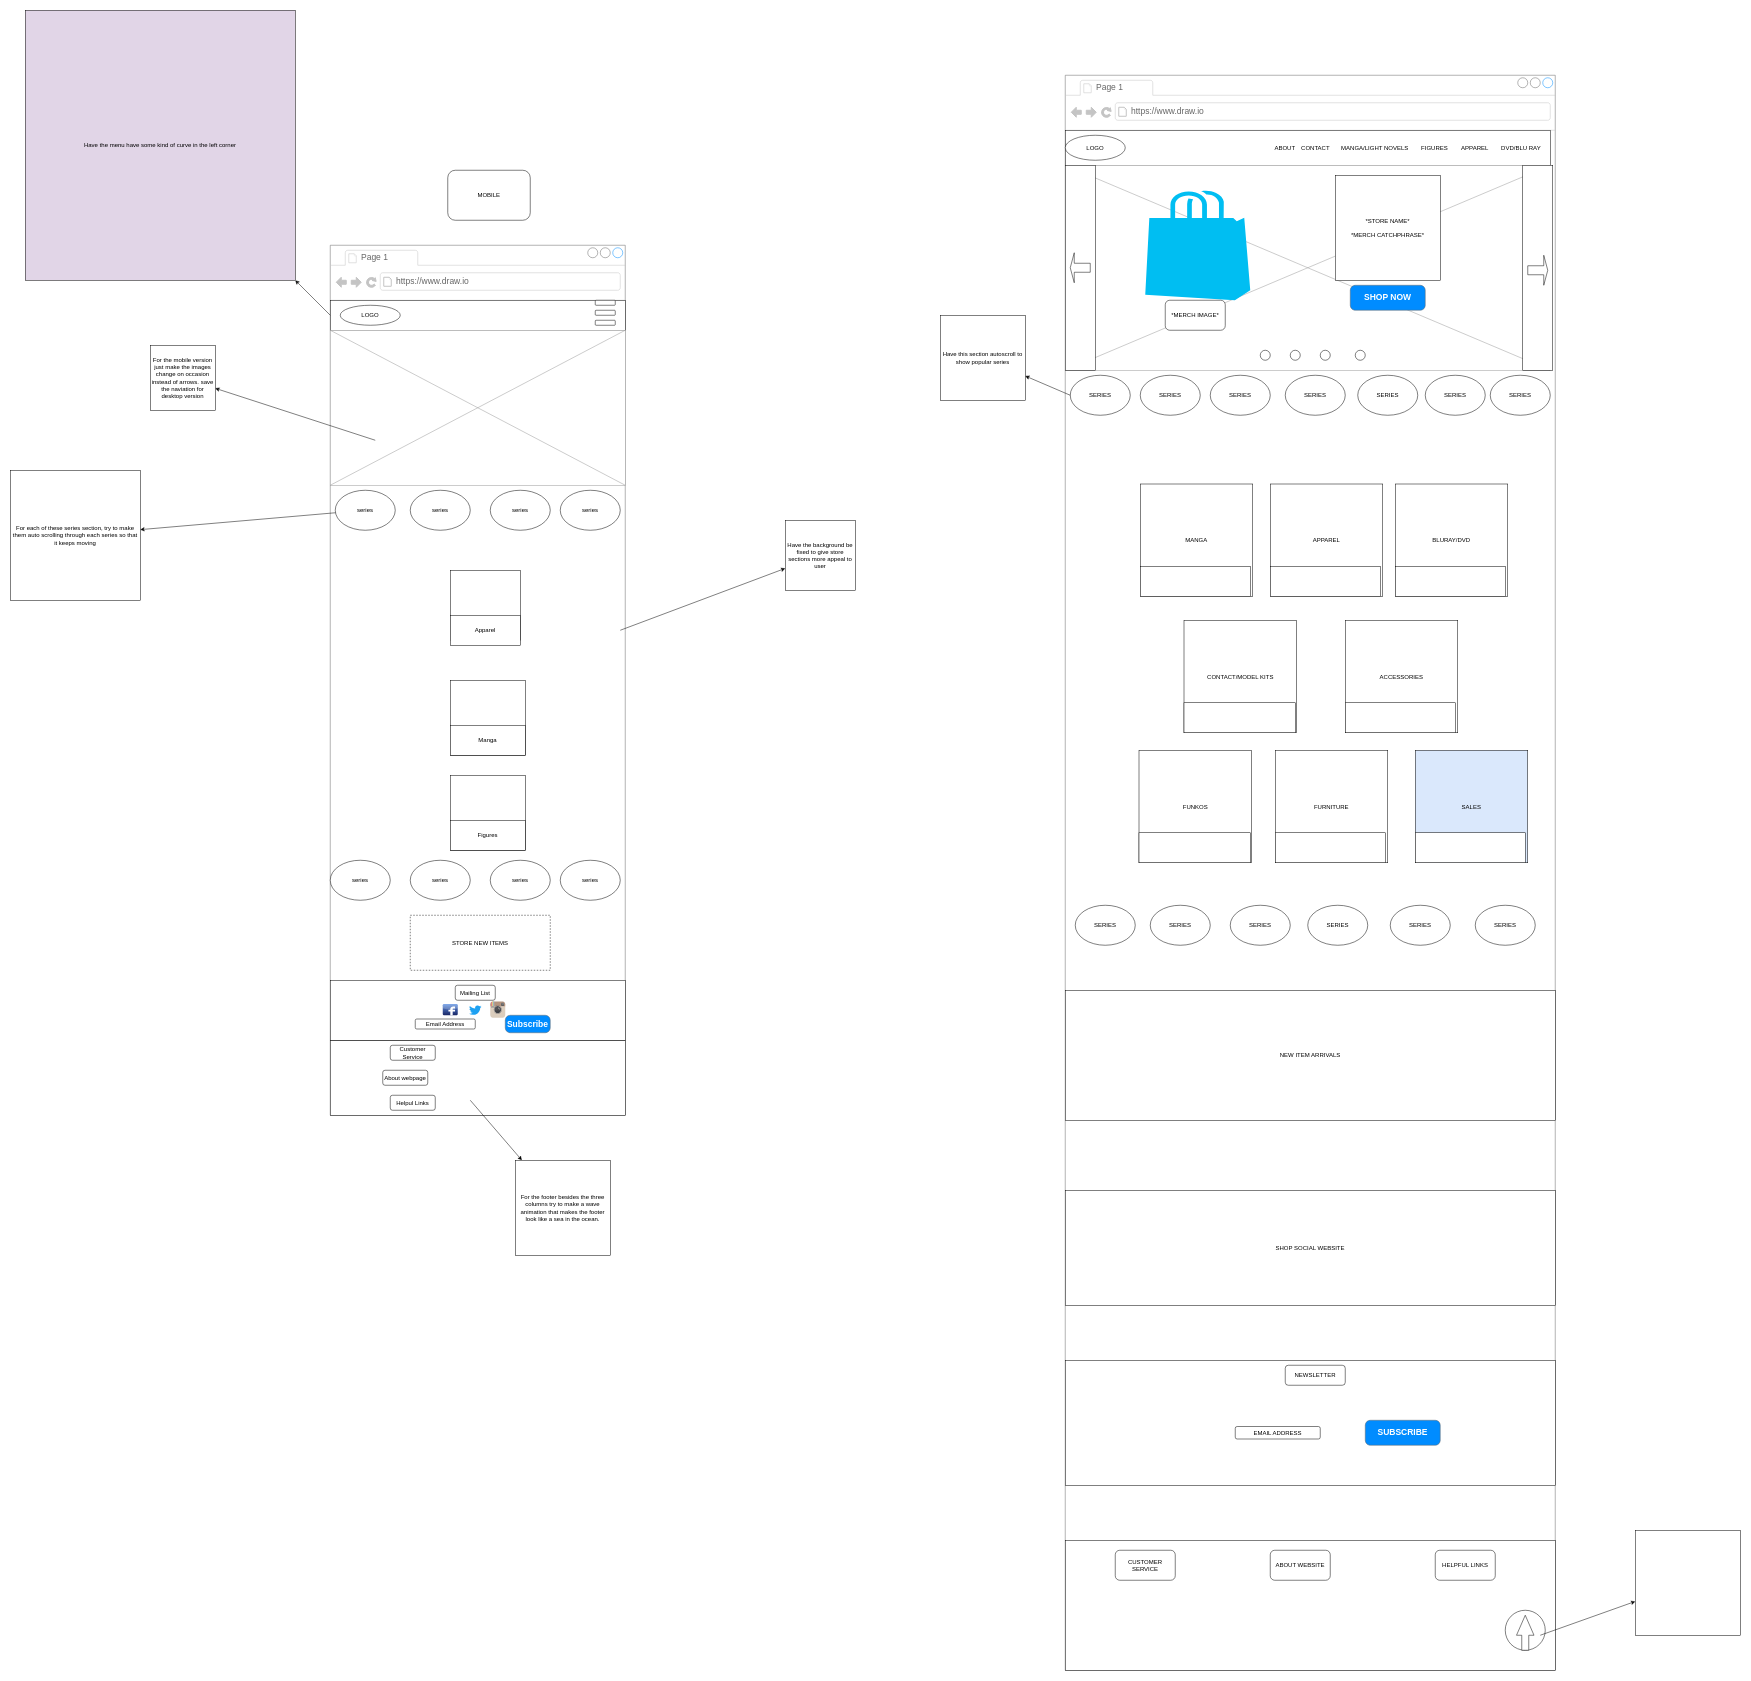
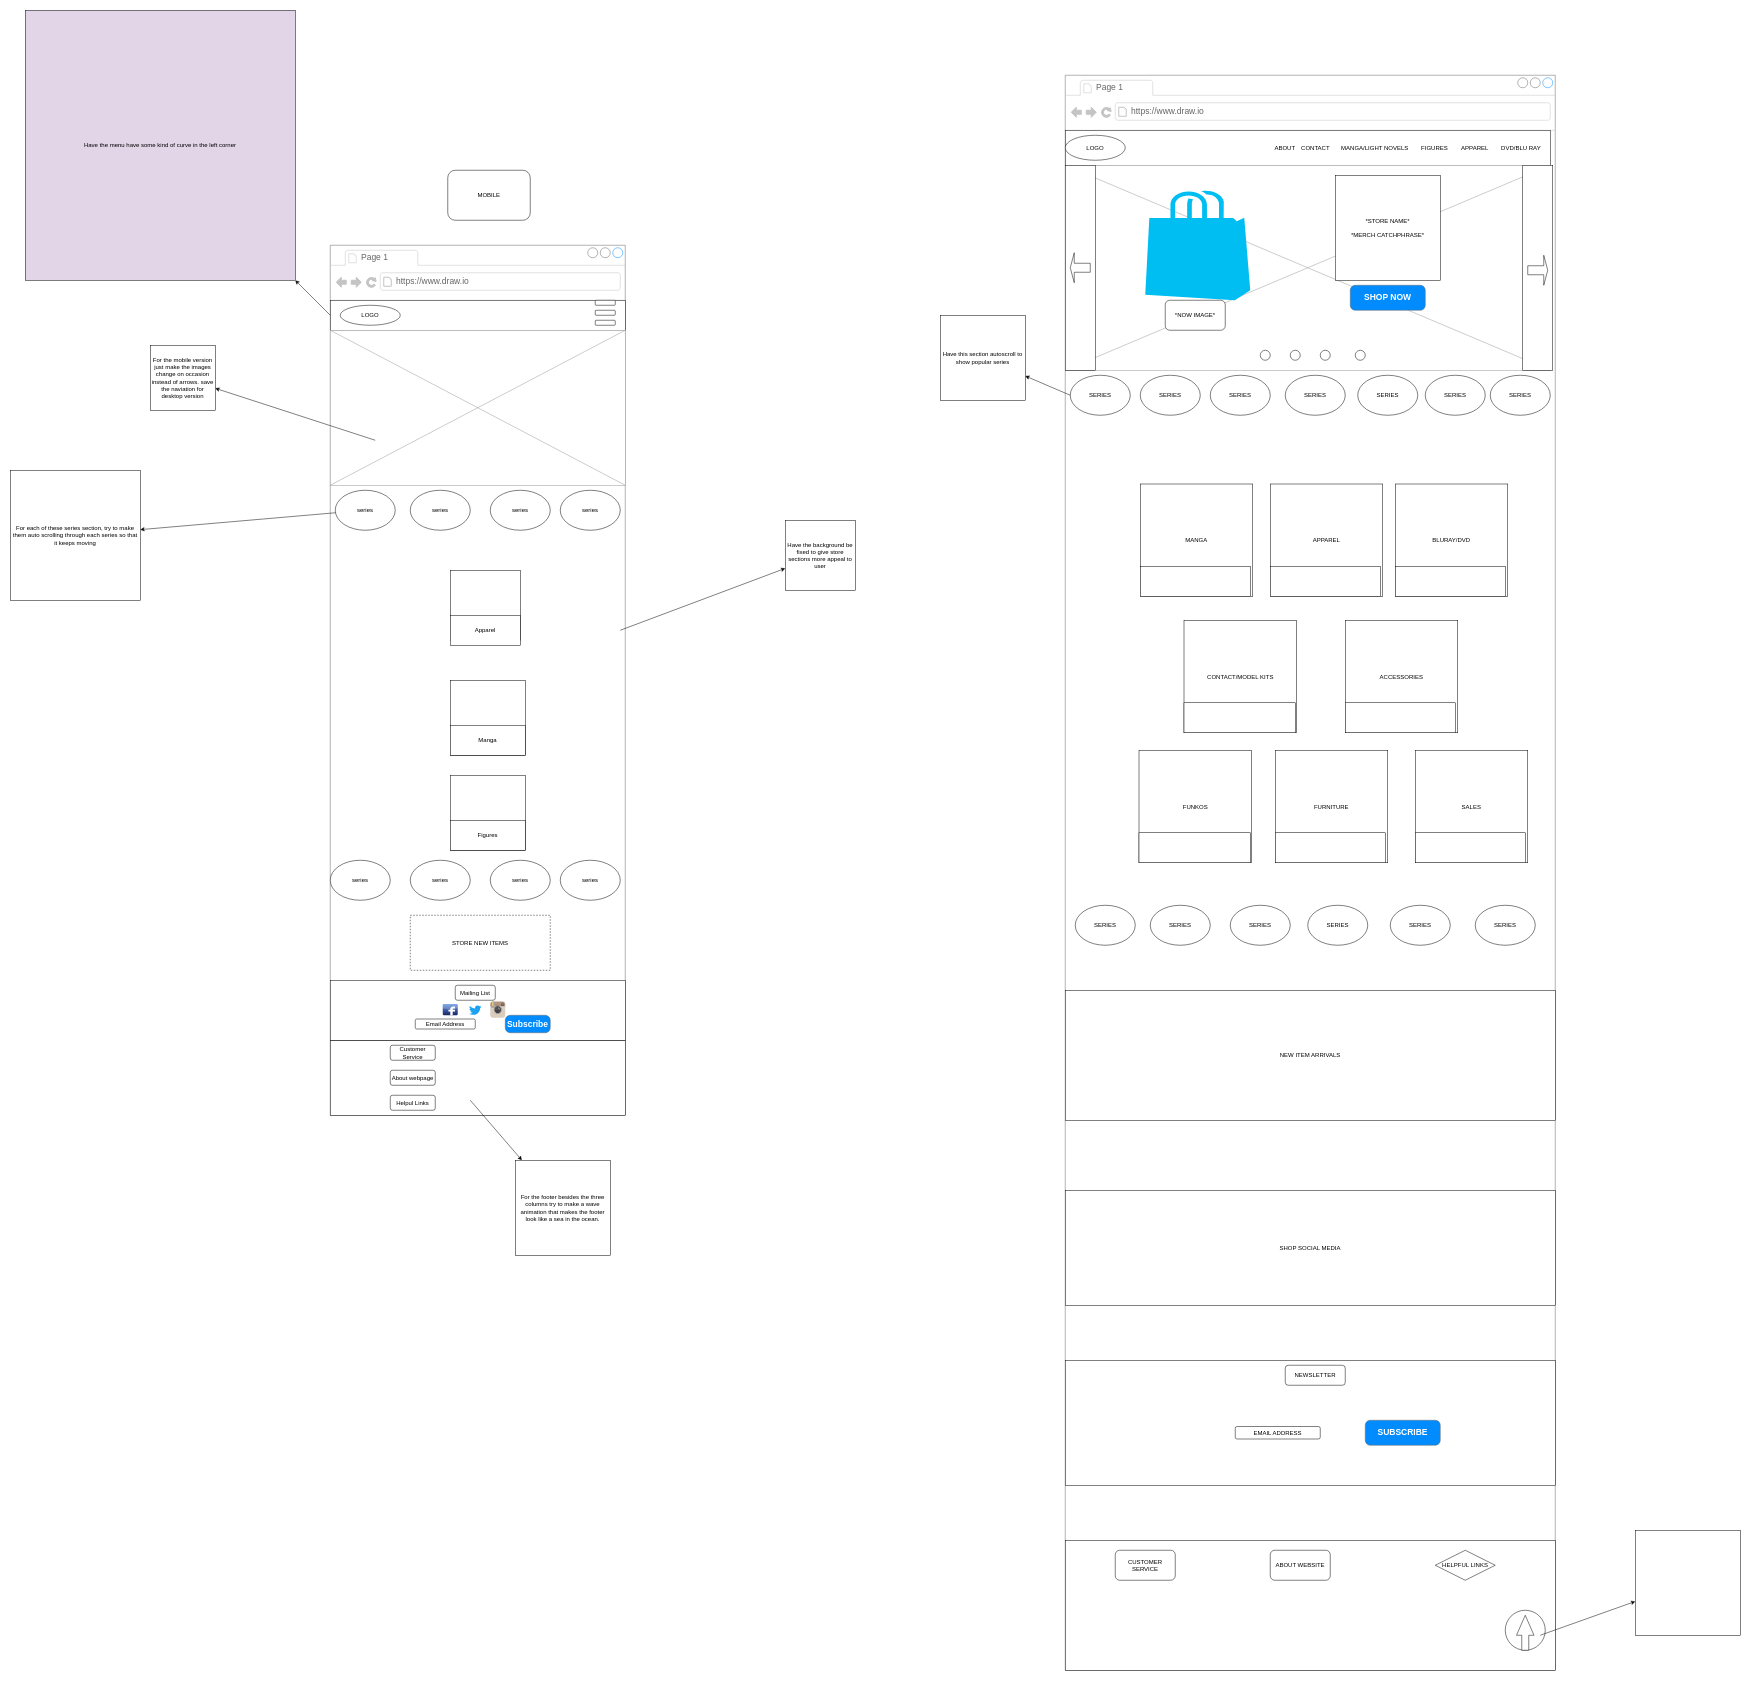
(1195, 315) -> (1195, 315)
(1472, 807) -> (1472, 807)
(405, 1078) -> (413, 1078)
(1310, 1248) -> (1310, 1248)
(1465, 1565) -> (1465, 1565)
